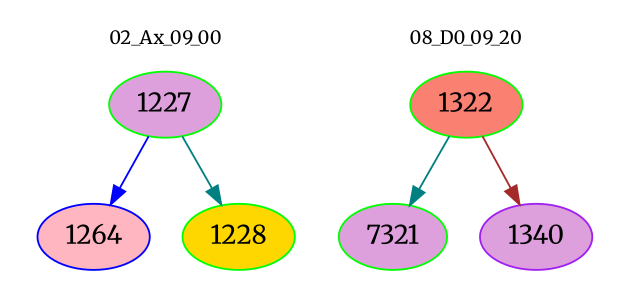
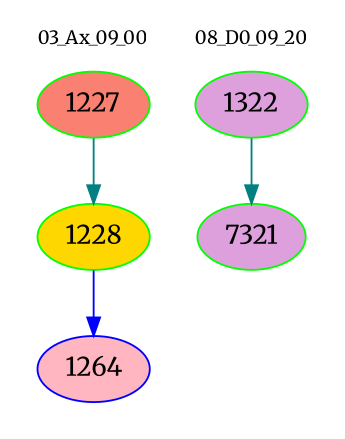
(166, 39) -> (94, 39)
(165, 105) -> (94, 105)
(466, 105) -> (252, 105)
(134, 162) -> (94, 294)
(536, 237) -> none
